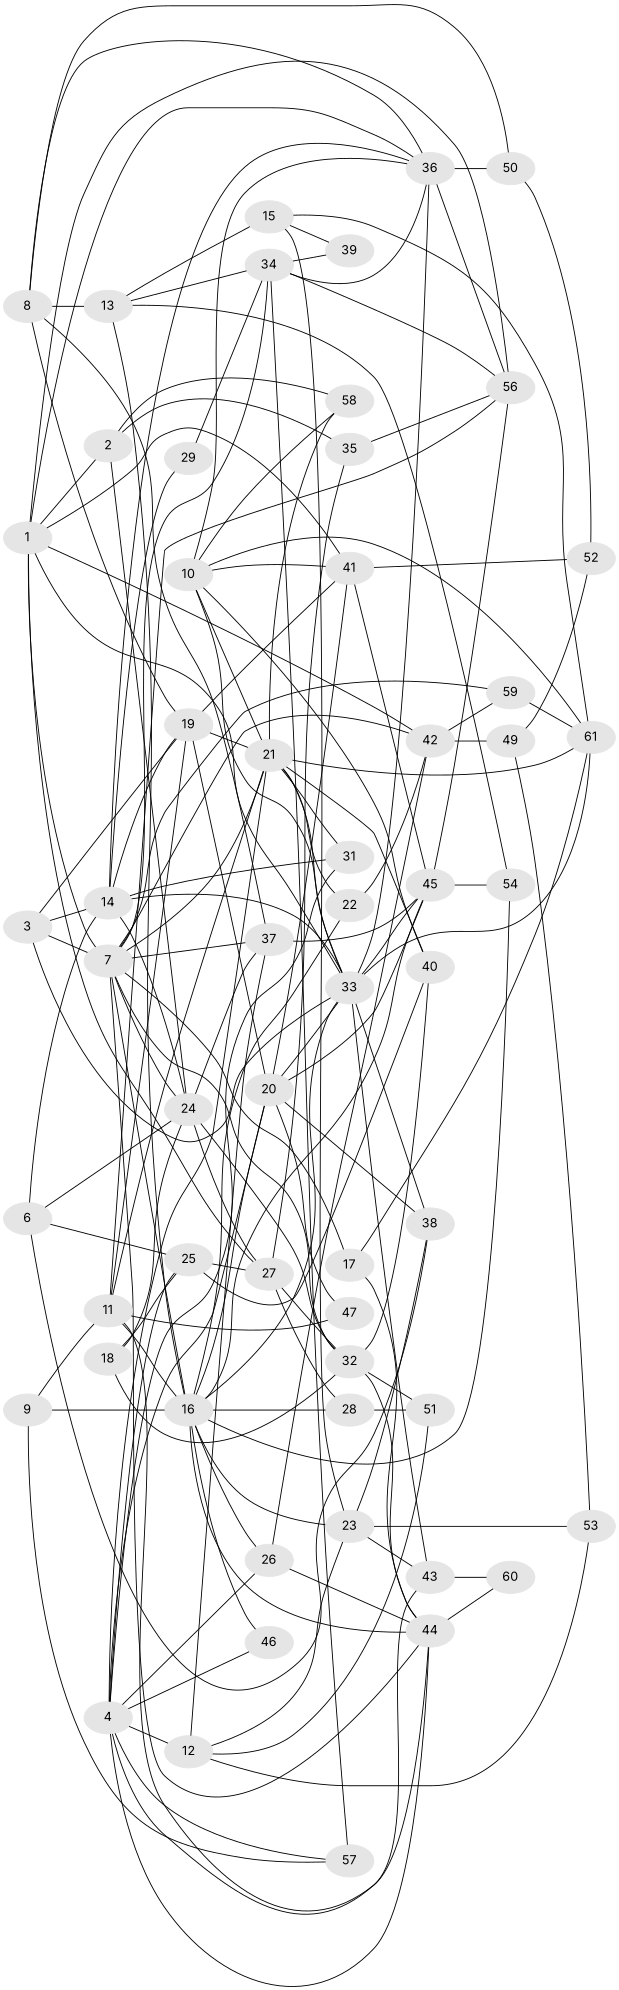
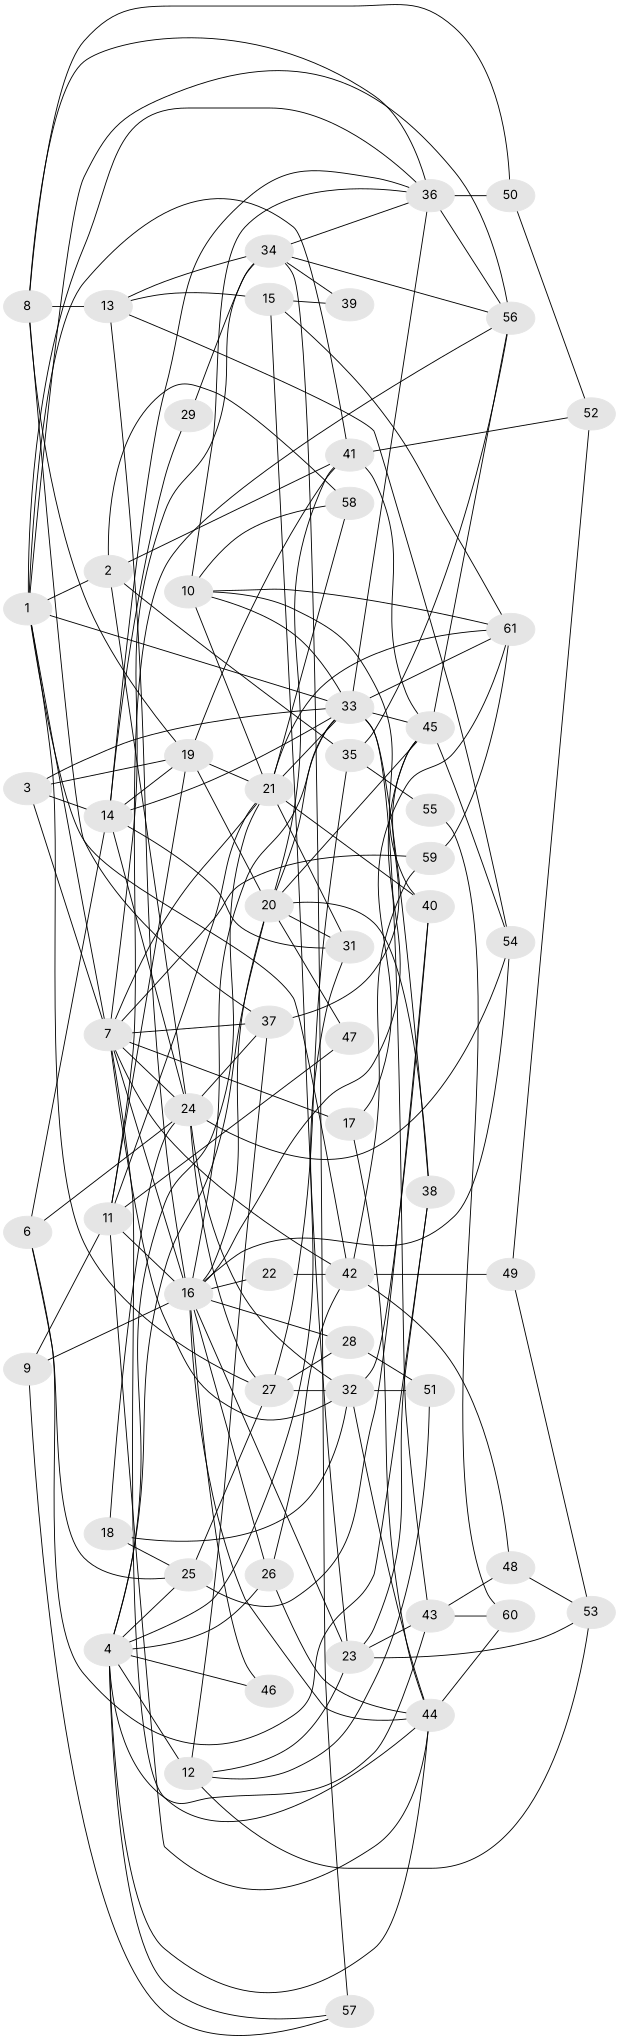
(269, 565) -> (229, 513)
none -> (430, 810)
(309, 831) -> none
none -> (310, 926)
none -> (390, 1137)
none -> (511, 1568)
